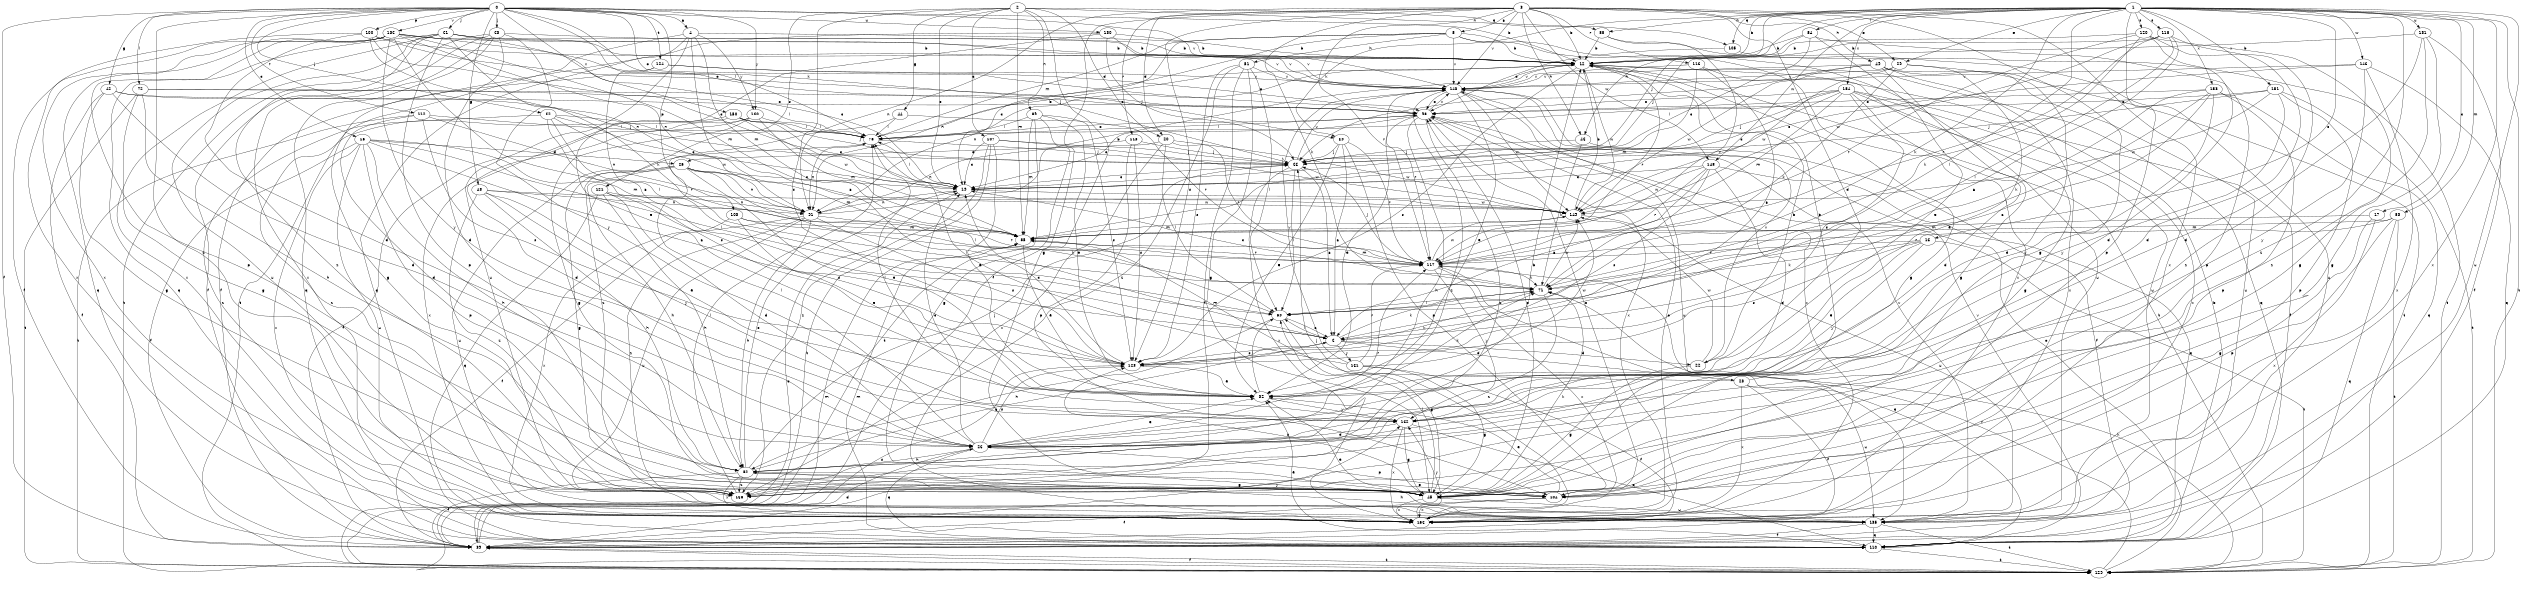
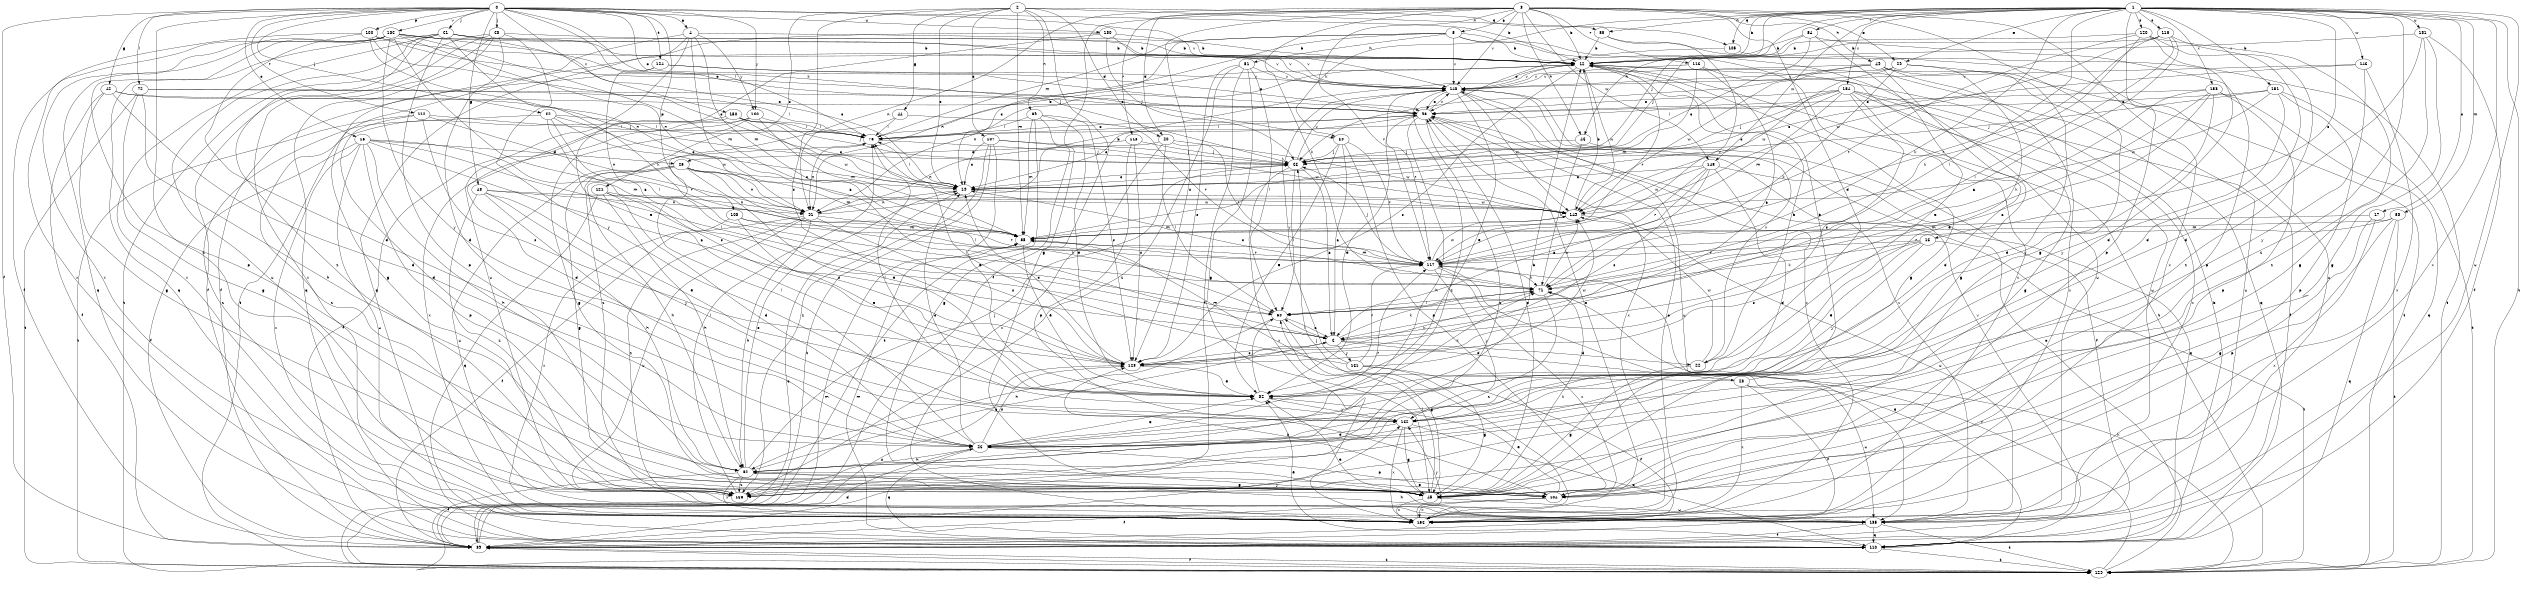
(2389, 467) -> none
